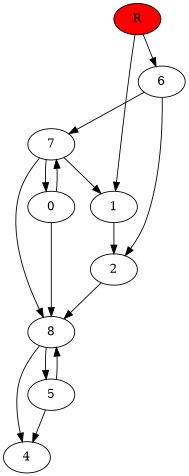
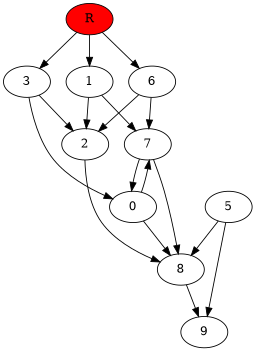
none -> (27, 82)
(79, 173) -> (115, 109)
(45, 359) -> none
(27, 457) -> (204, 332)
